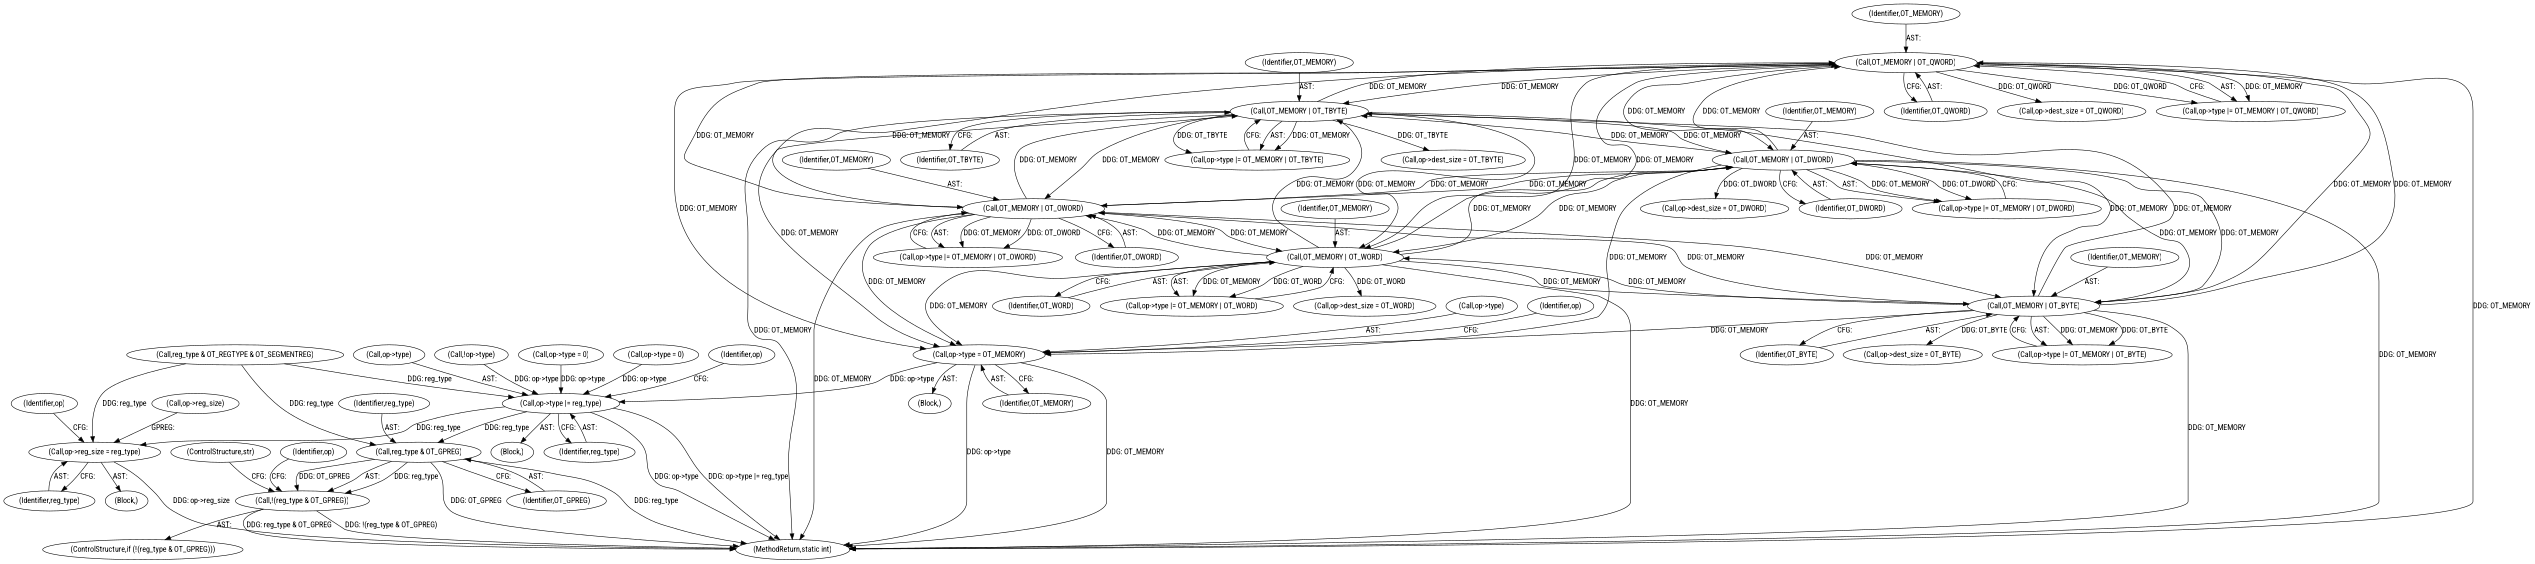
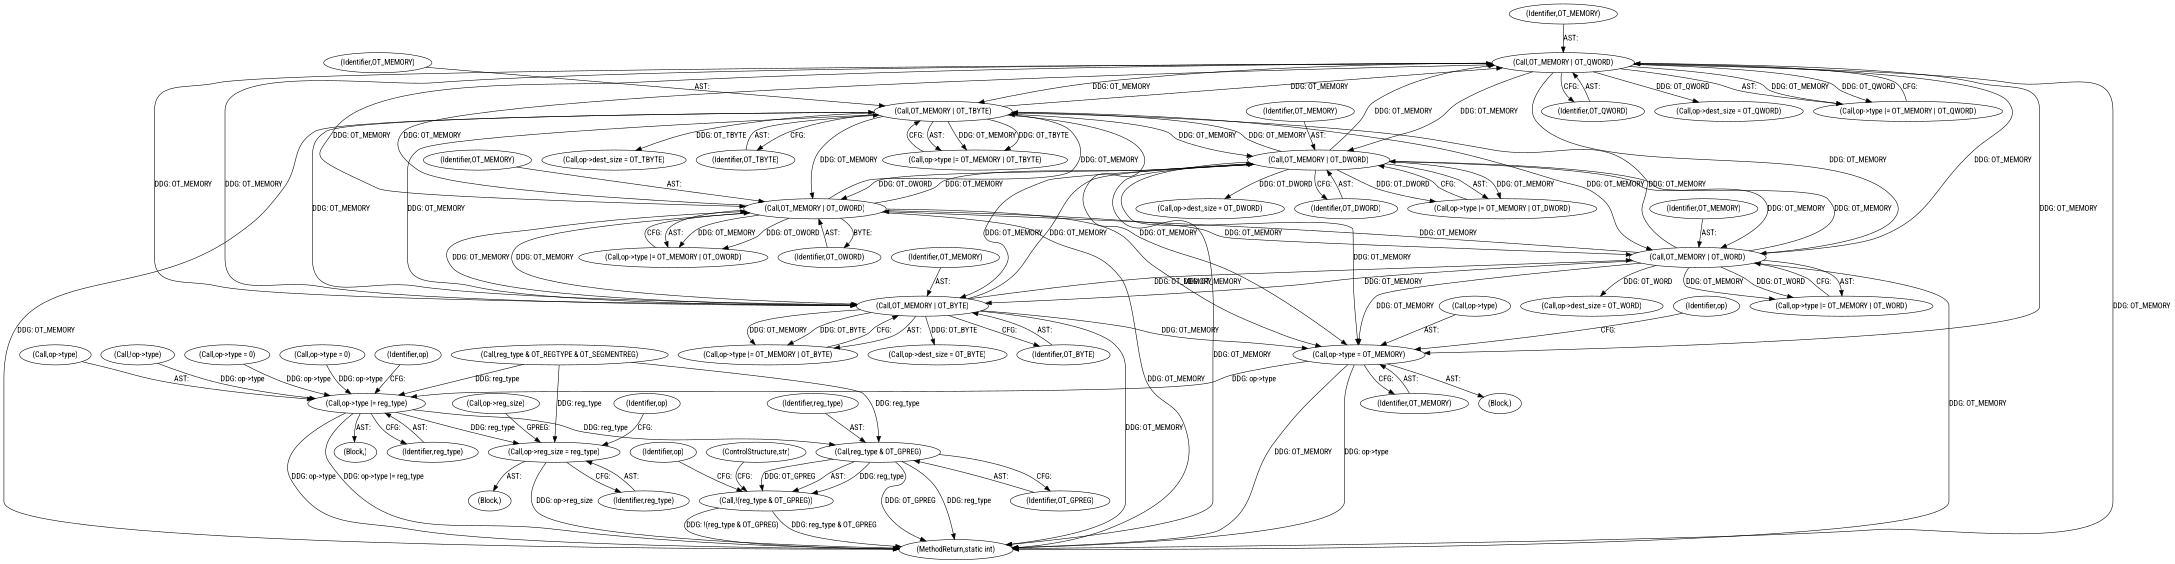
(1460, 184) -> (906, 184)
(1106, 233) -> (864, 233)
(1041, 306) -> none
(143, 550) -> none
